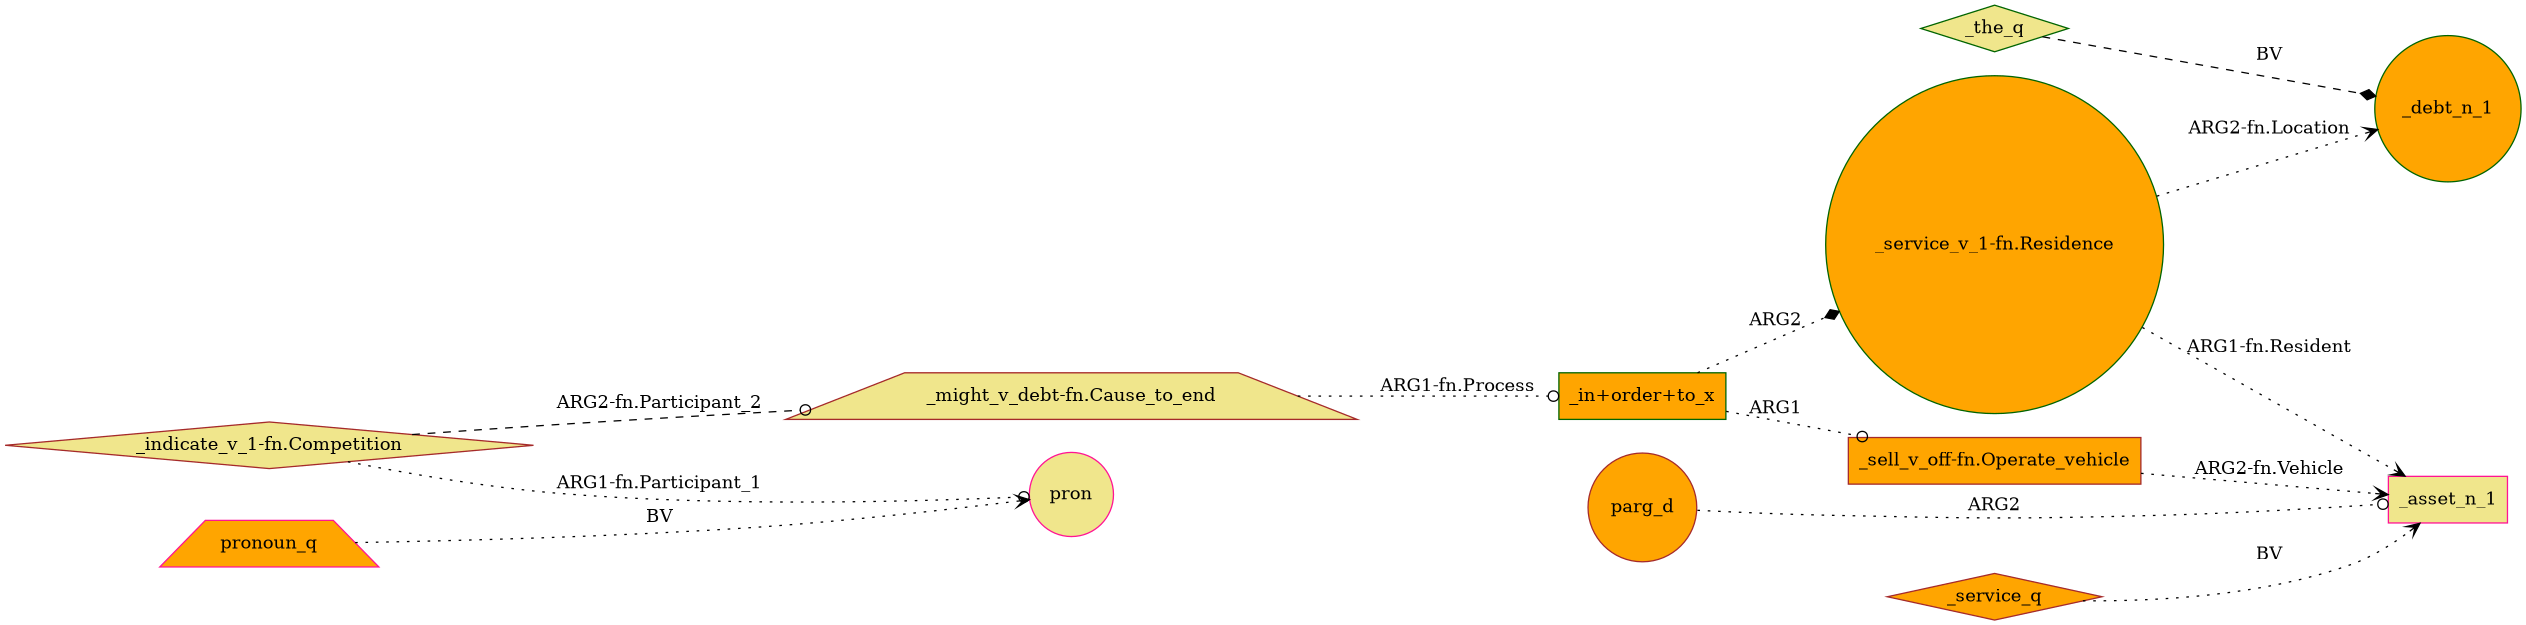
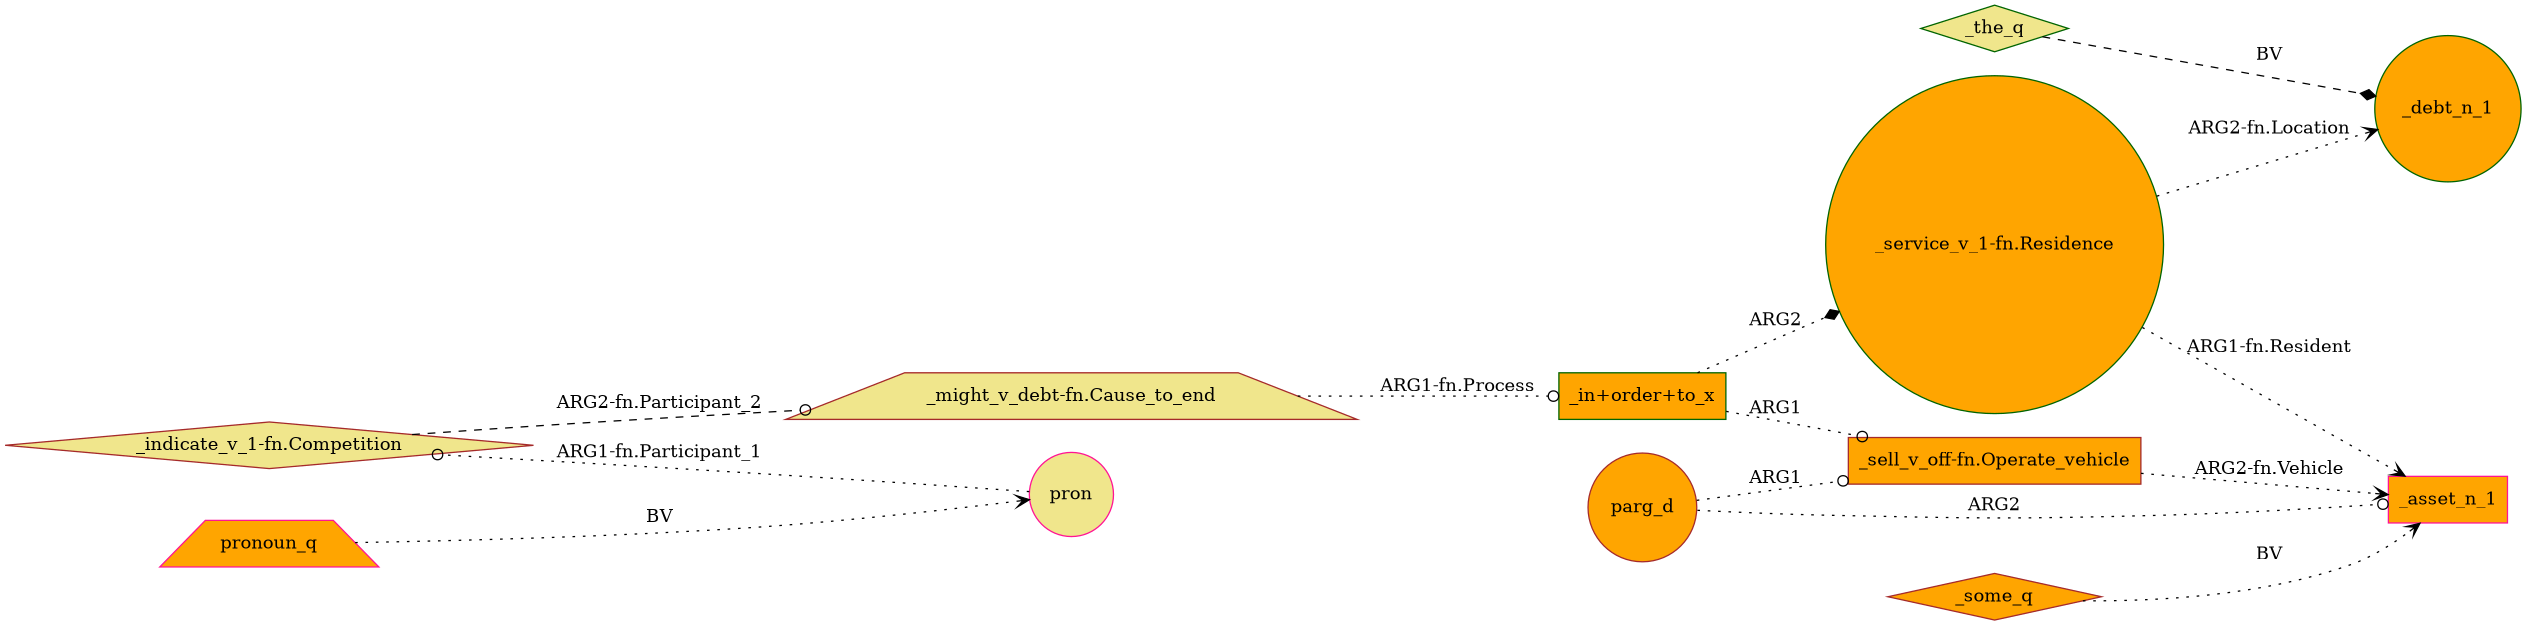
none -> (1767, 491)
(682, 500) -> (736, 472)
(2448, 500) -> (2448, 500)
(1995, 597) -> (1995, 597)
